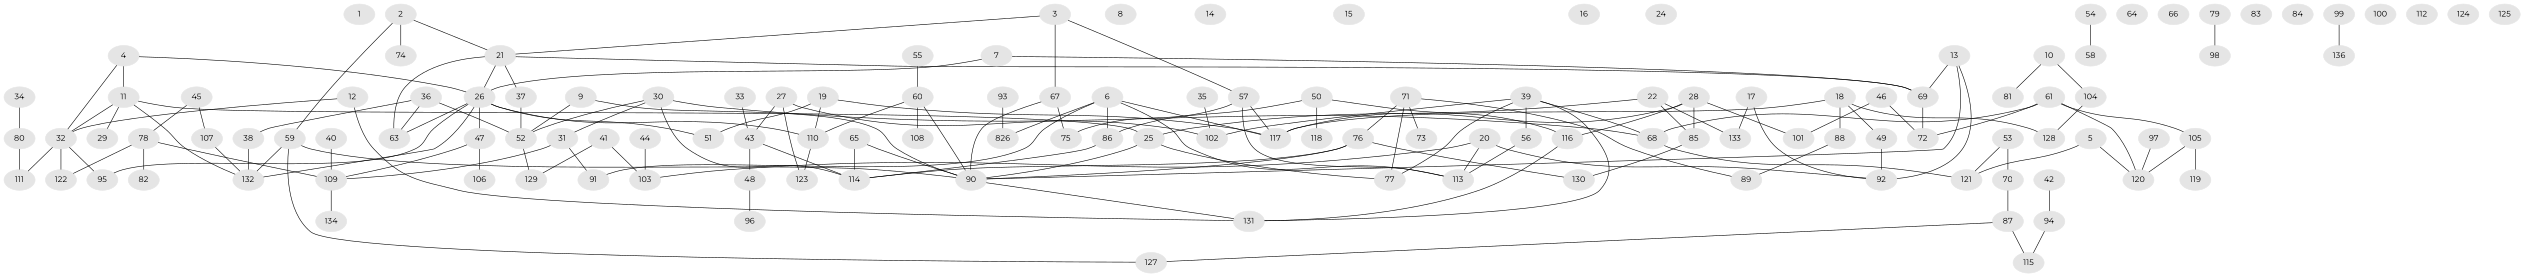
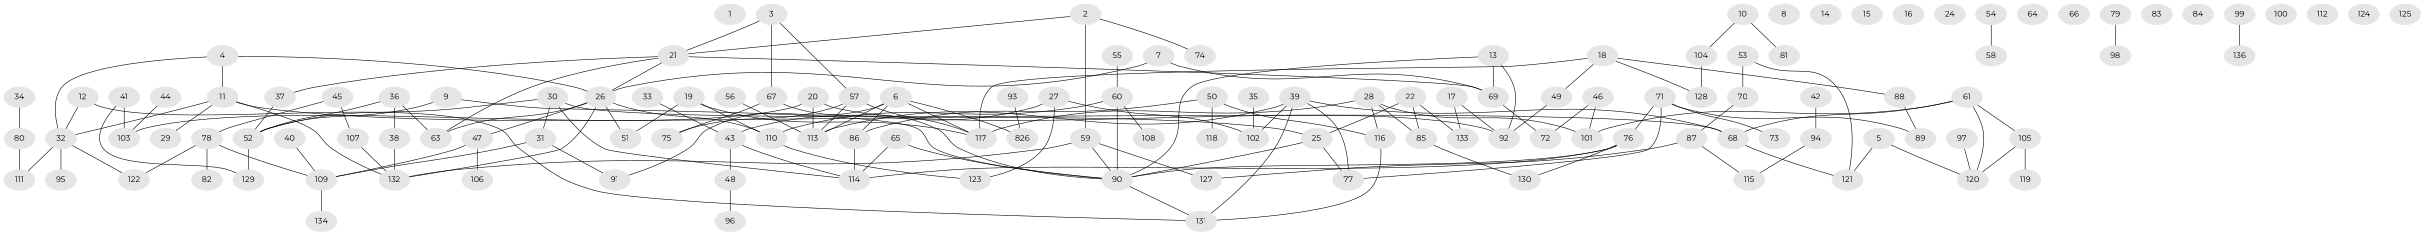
(1526, 117) -> (1112, 123)
(1980, 123) -> (1775, 112)
(300, 164) -> none
